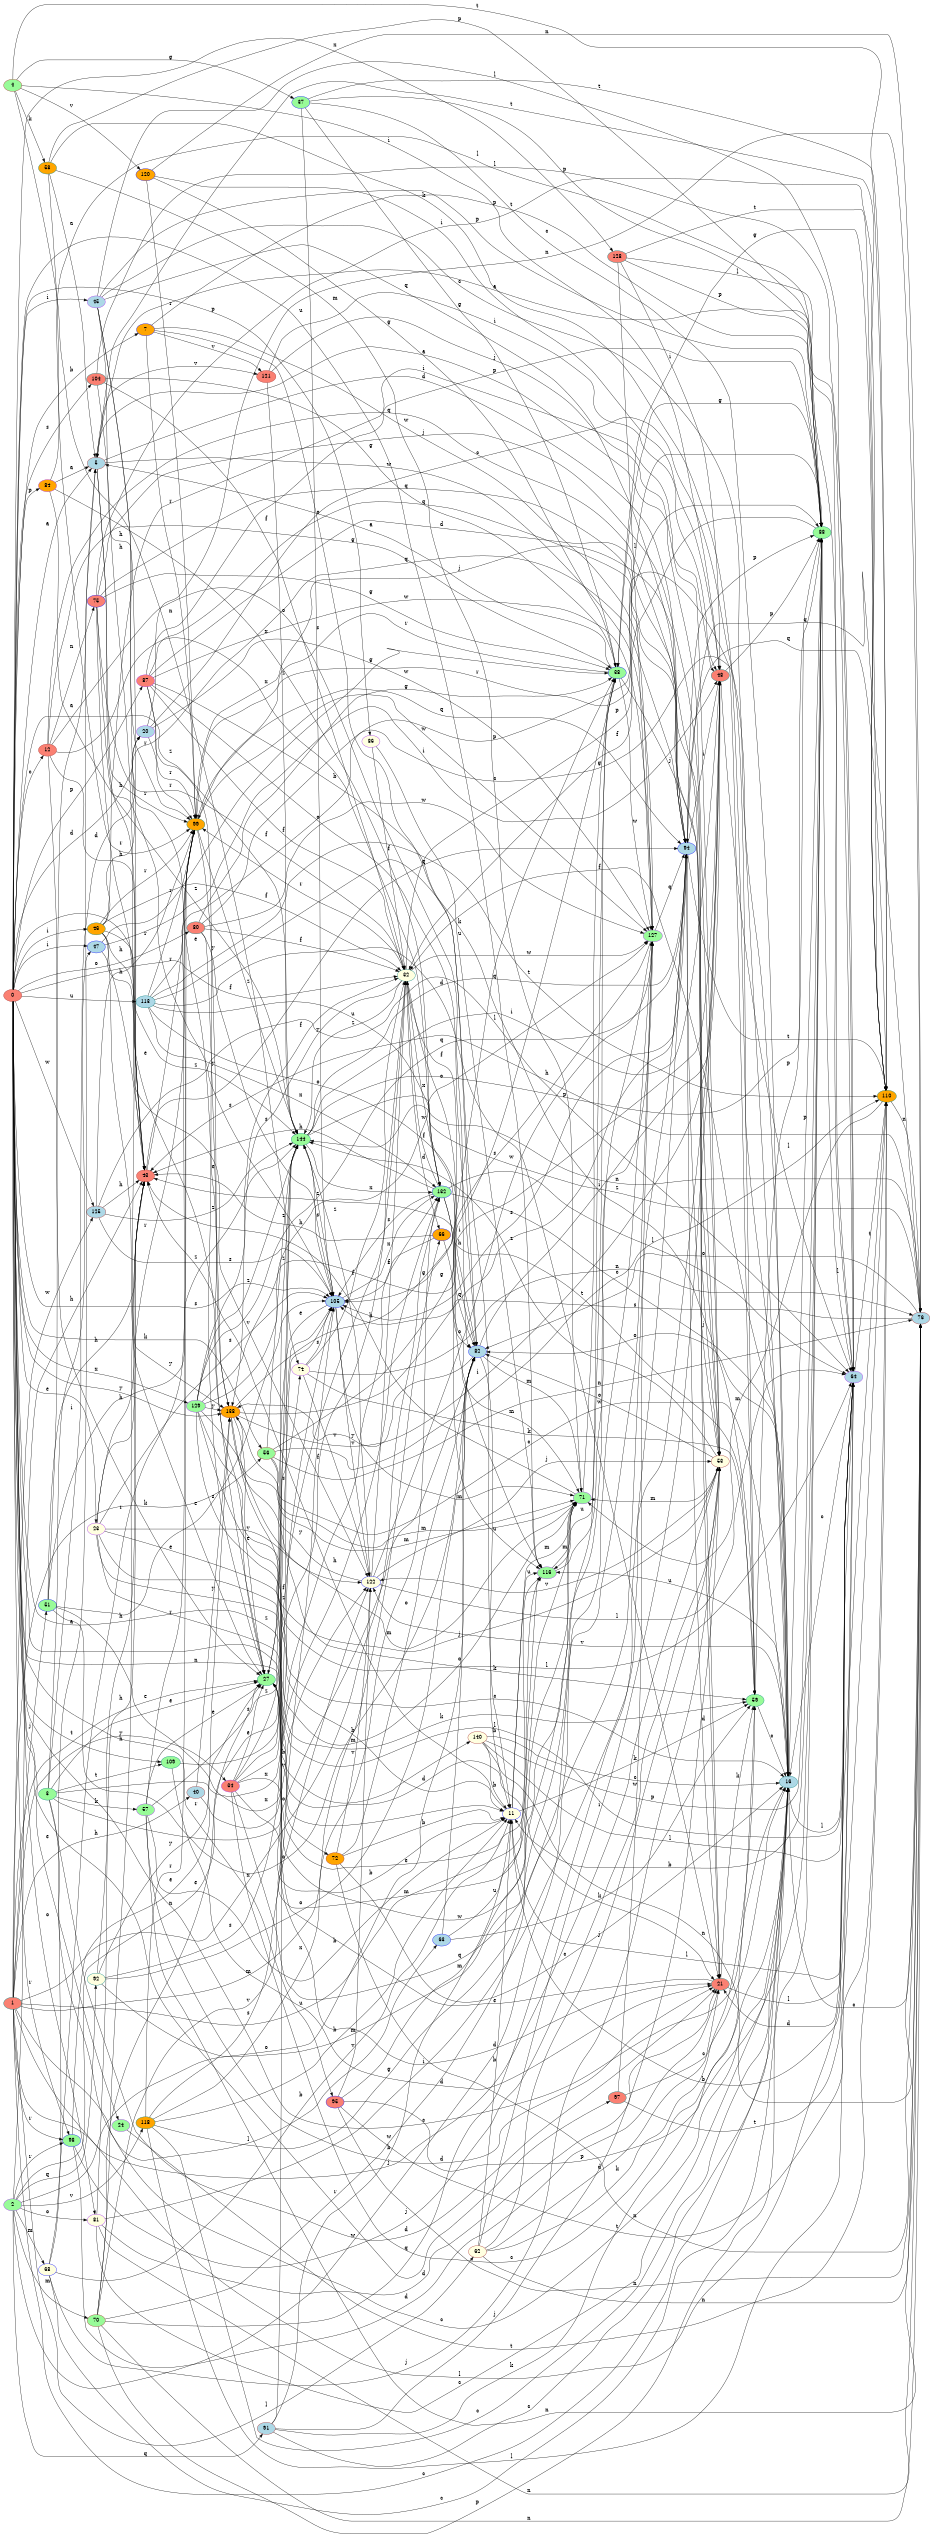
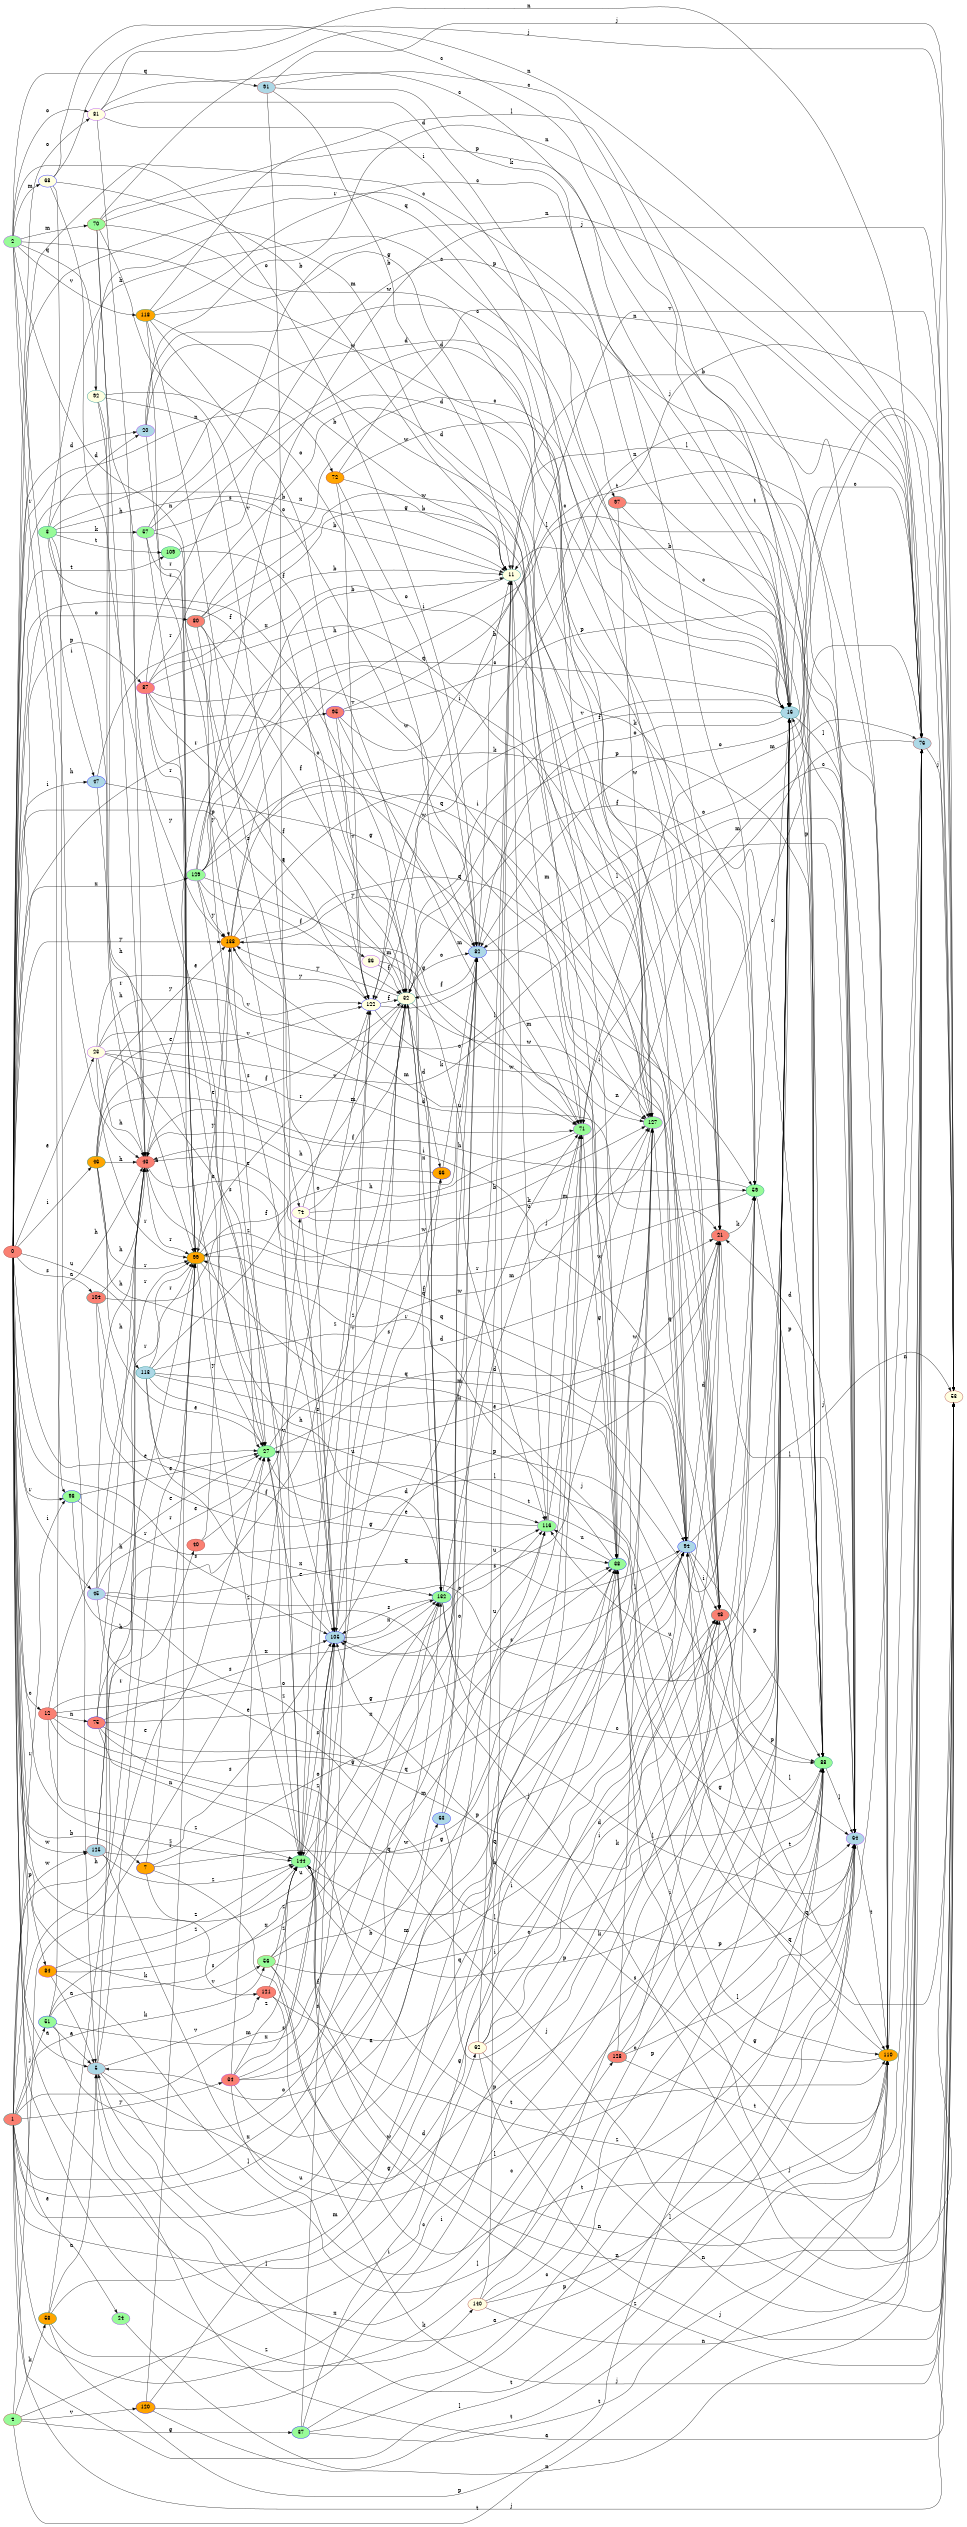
none -> (949, 1066)
(547, 1074) -> (547, 1223)
(252, 1110) -> (246, 803)
(196, 1792) -> (196, 1545)
(511, 1814) -> (511, 575)
